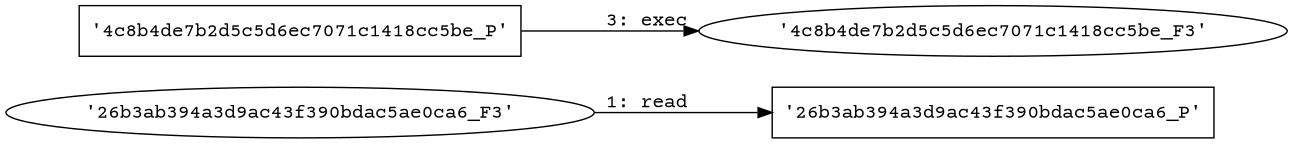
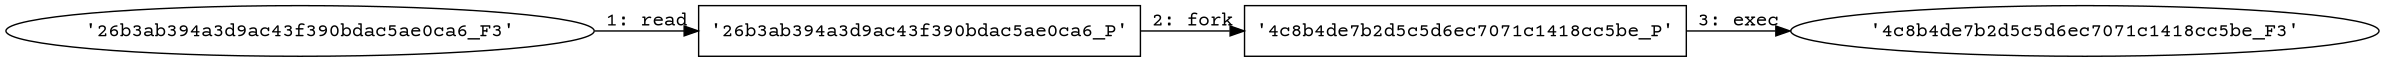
none -> (1185, 31)
